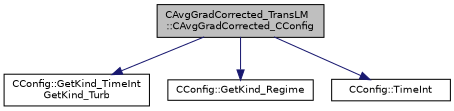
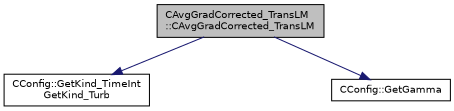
(241, 21) -> (241, 21)
(241, 90) -> none
(391, 90) -> (391, 90)
